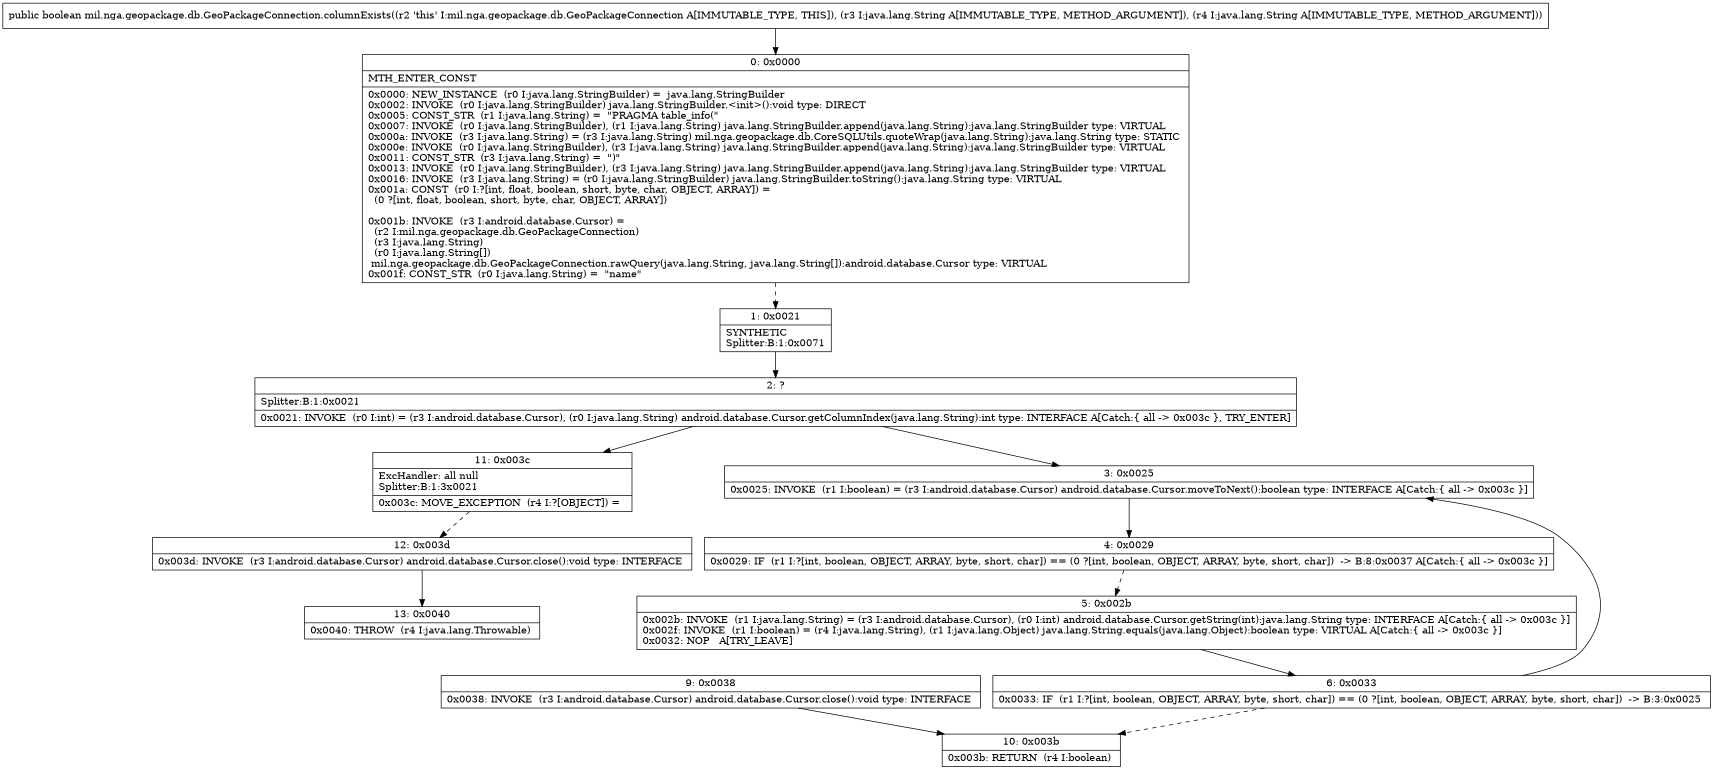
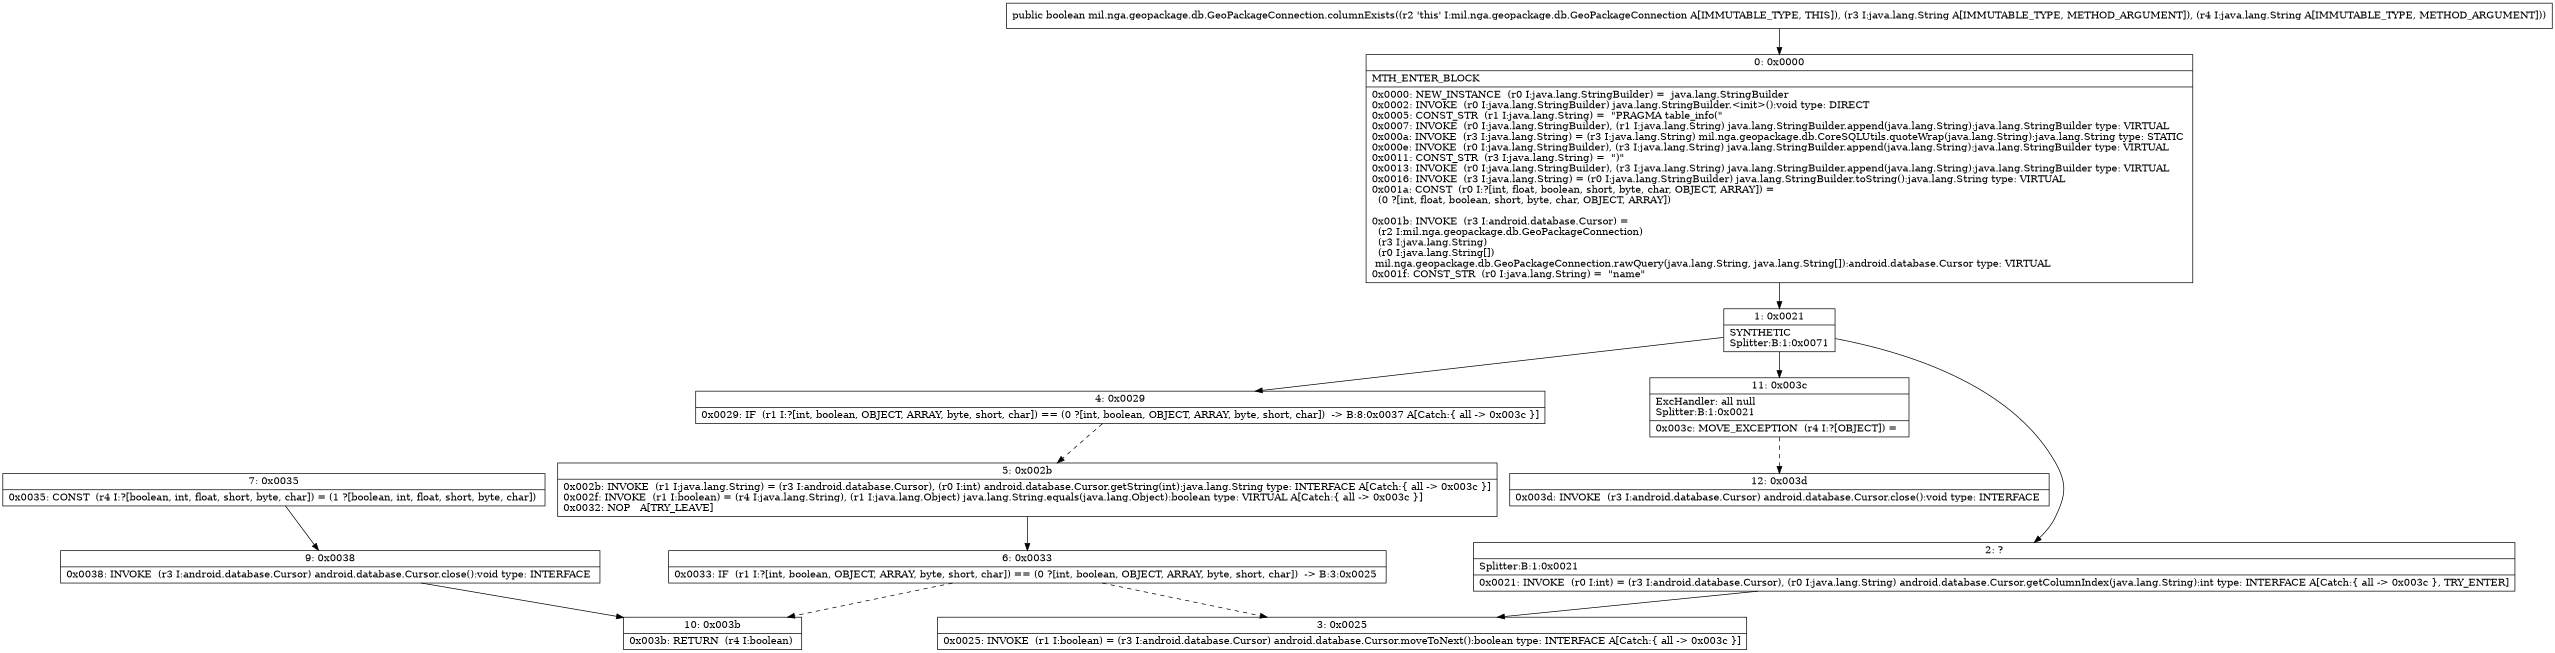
(422, 79) -> (1426, 79)
(776, 292) -> (1779, 292)
(652, 438) -> (1779, 361)
(428, 487) -> (1705, 412)
none -> (274, 490)
(1129, 514) -> (1493, 364)
(1583, 560) -> (1181, 599)
(422, 623) -> none
